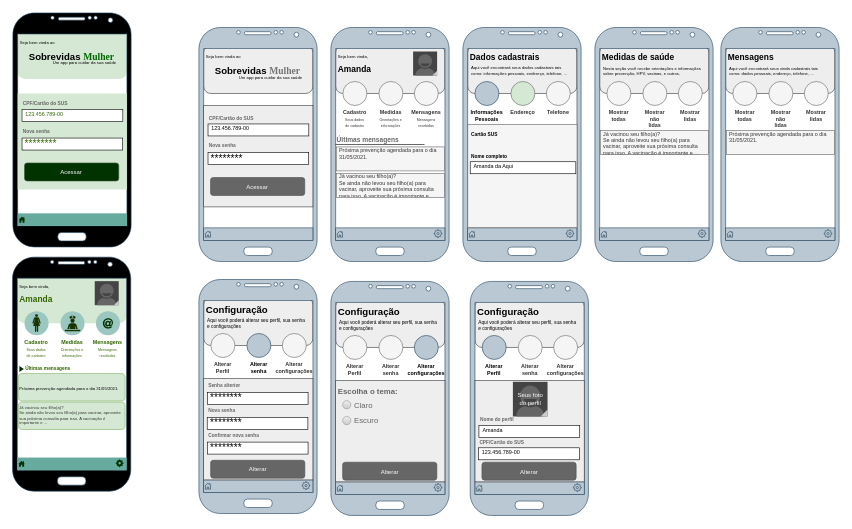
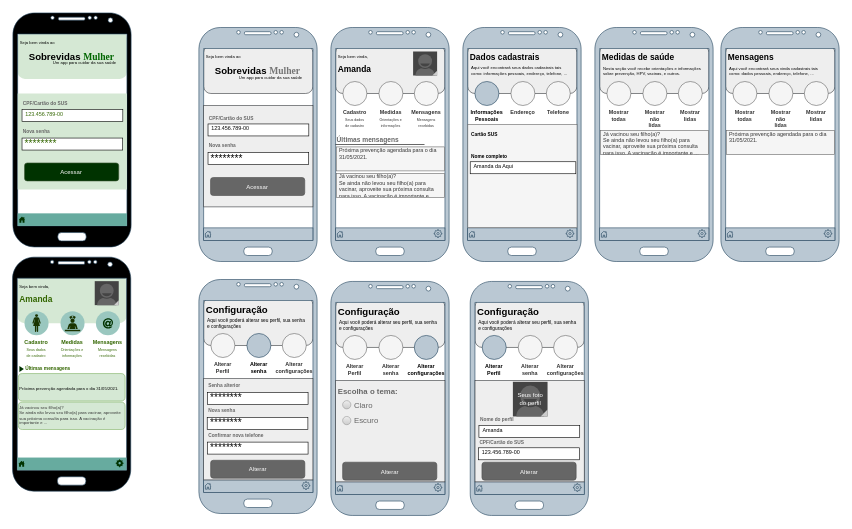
(523, 93) -> (523, 93)
(234, 435) -> (237, 435)
